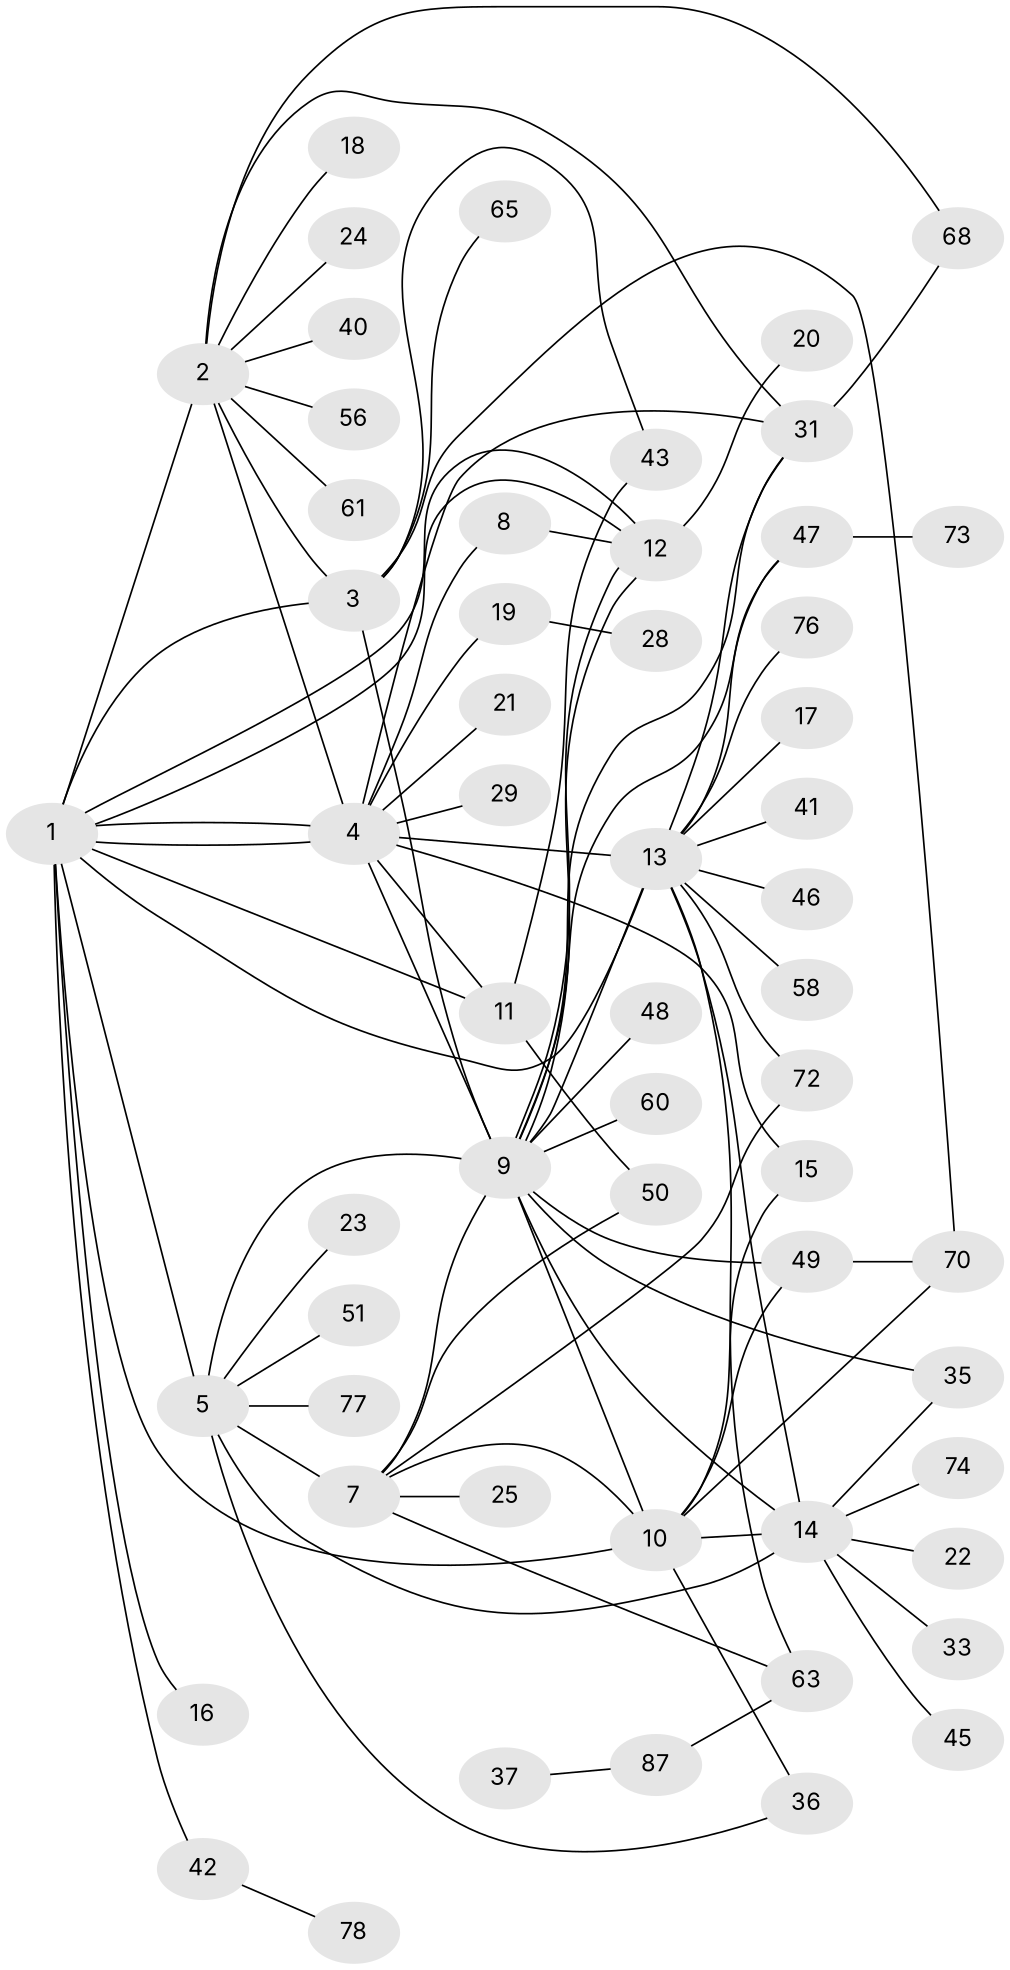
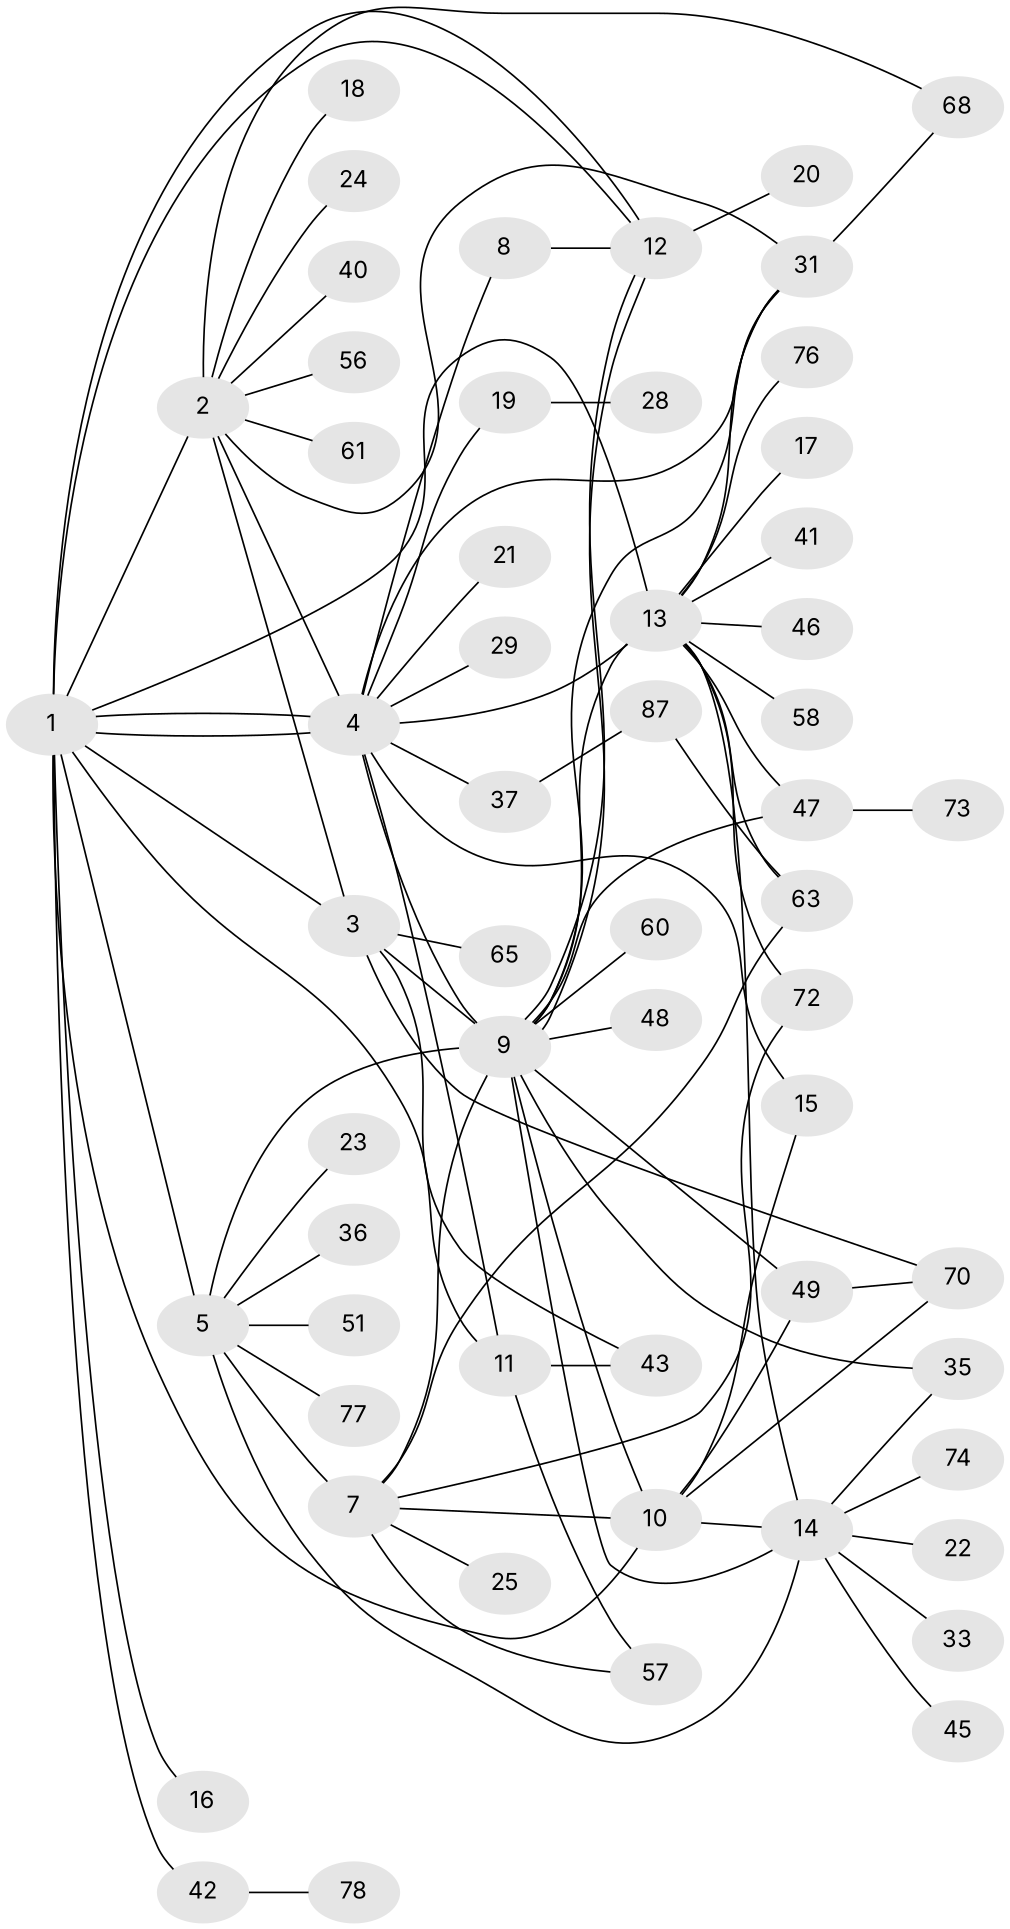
none -> (430, 763)
(656, 1195) -> (656, 1674)
(731, 1672) -> none
